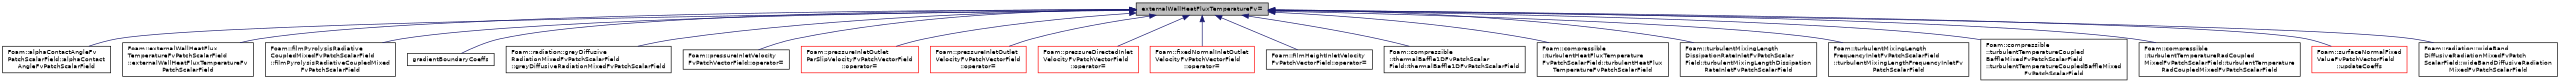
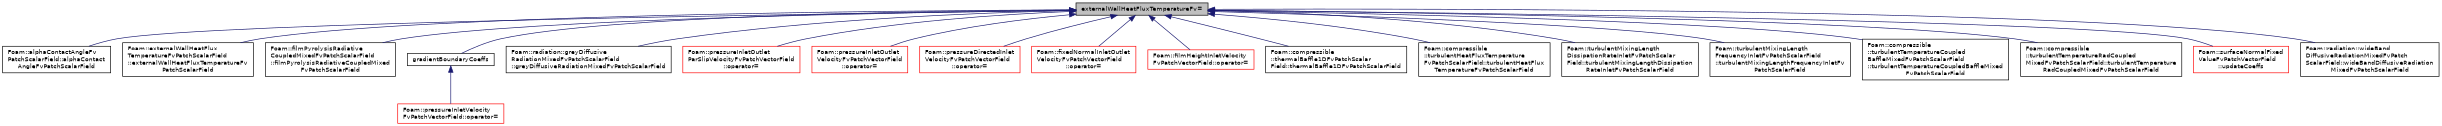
(915, 21) -> (451, 88)
(736, 60) -> (451, 114)
(1319, 60) -> (1201, 60)
